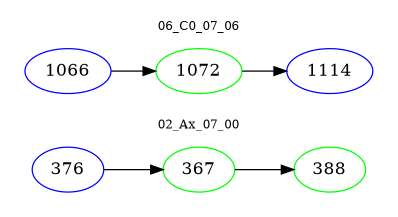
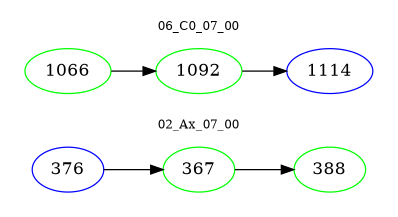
(199, 27) -> (199, 27)
(68, 71) -> (68, 71)
(199, 71) -> (199, 71)
